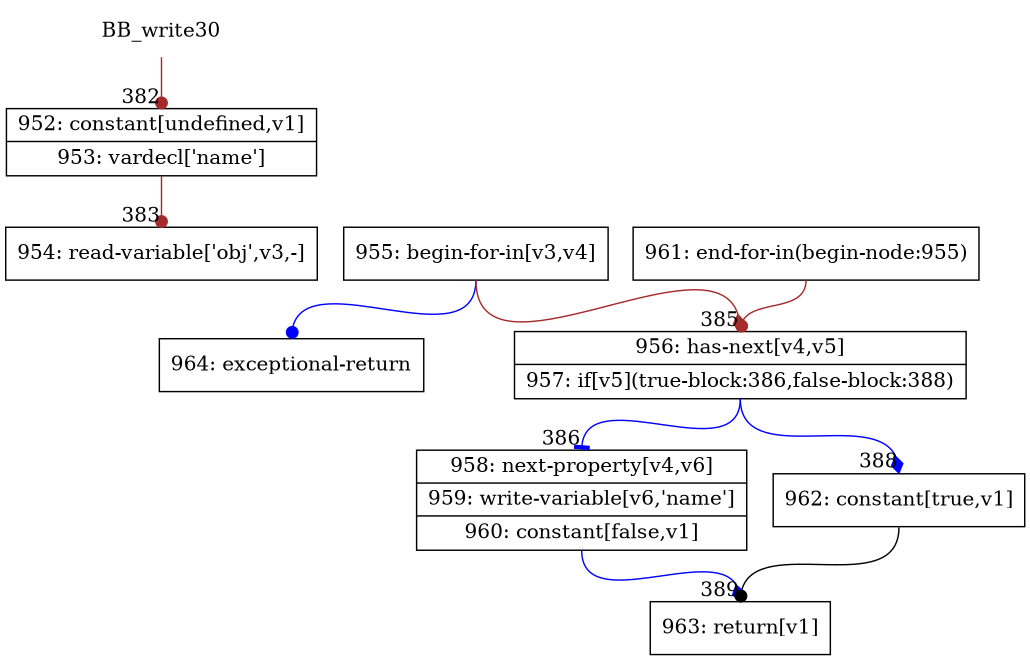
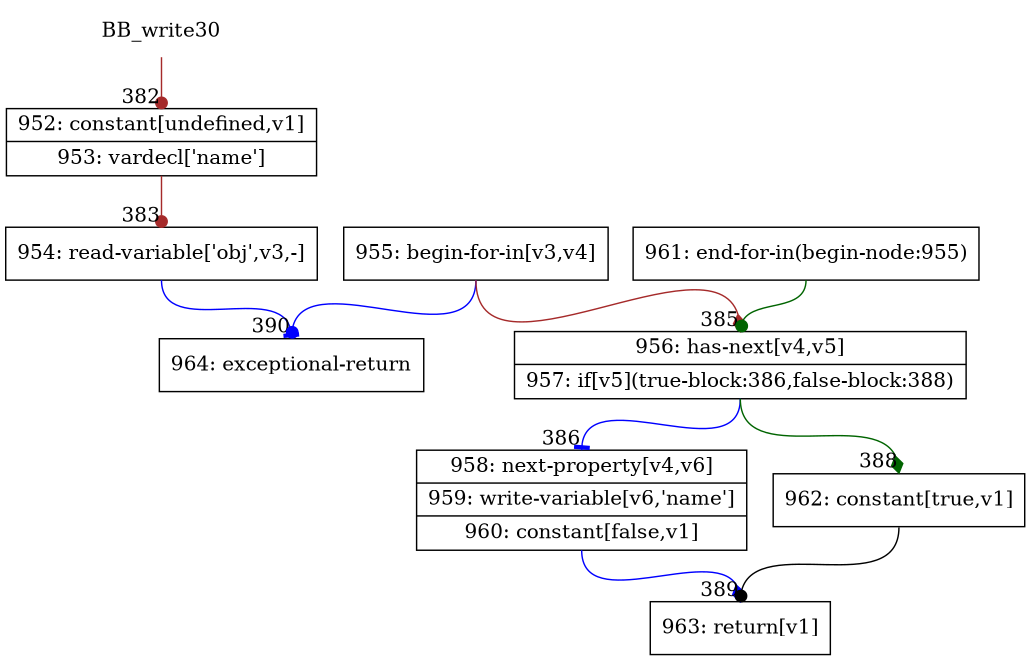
(779, 305) -> (779, 305)
none -> (223, 309)
(811, 436) -> (811, 436)
